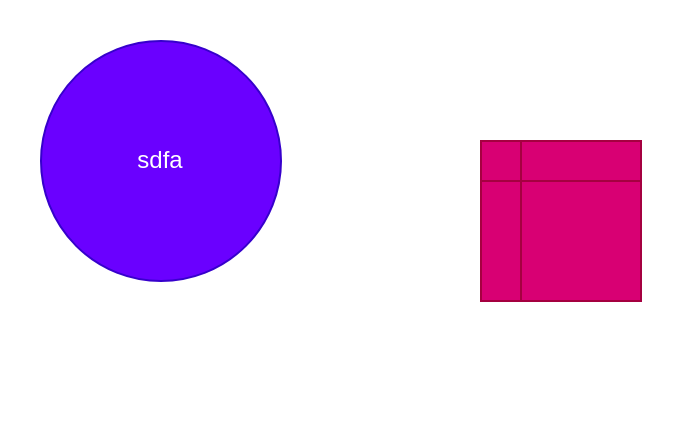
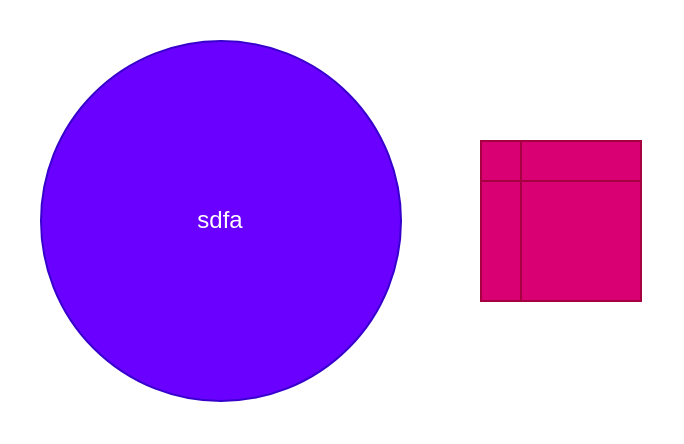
(161, 161) -> (221, 221)
